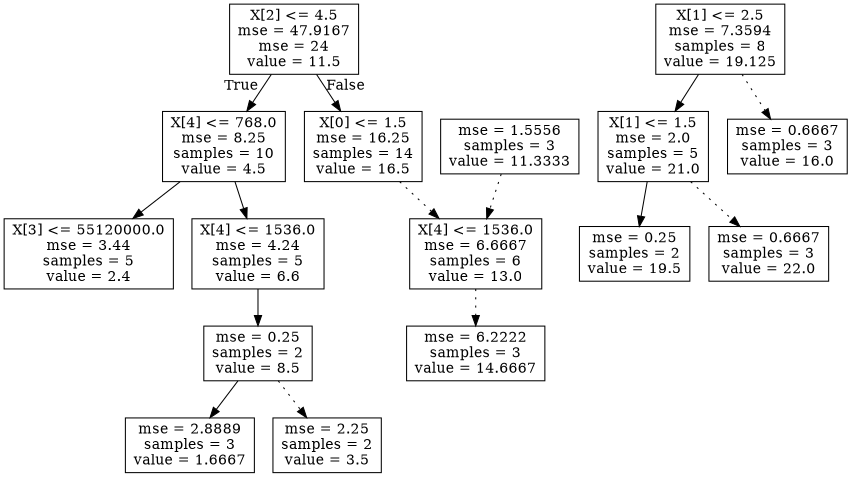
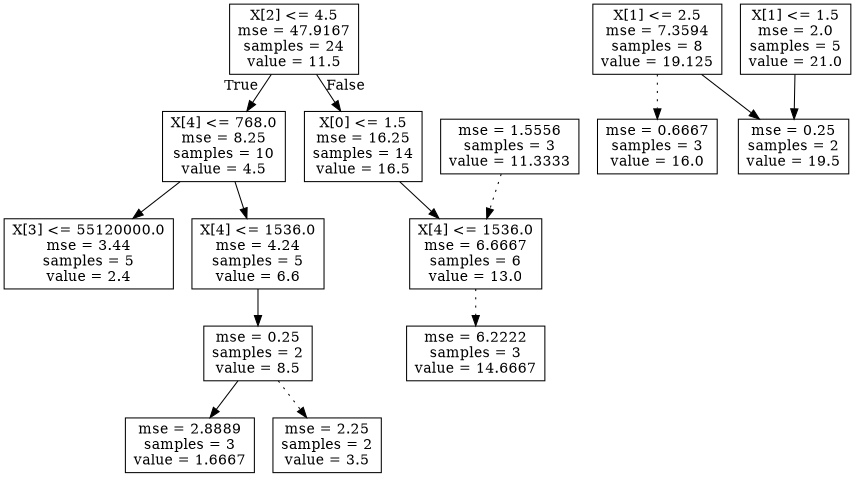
(294, 39) -> (294, 39)
(690, 88) -> (726, 94)
(415, 196) -> (415, 196)
(769, 254) -> none
